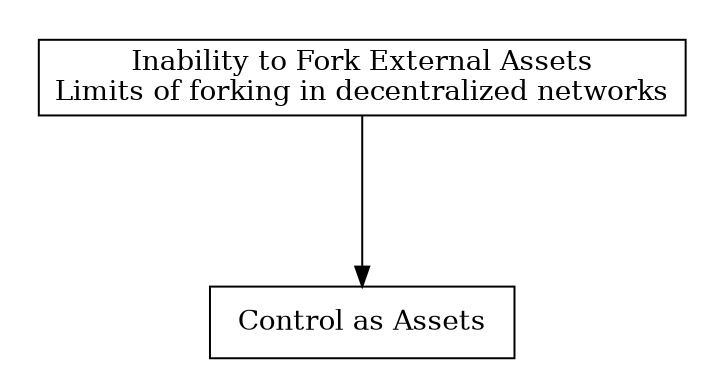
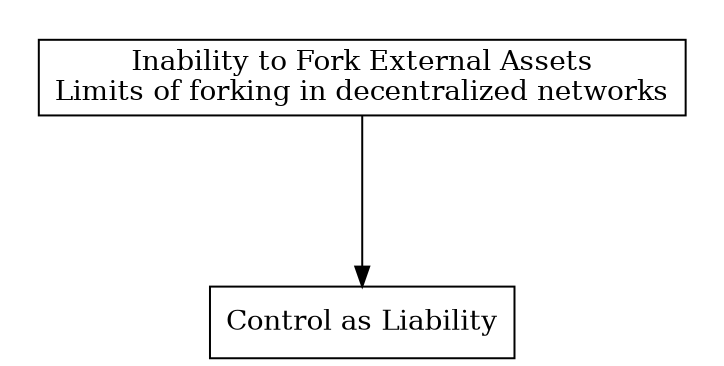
(362, 322) -> (362, 322)
